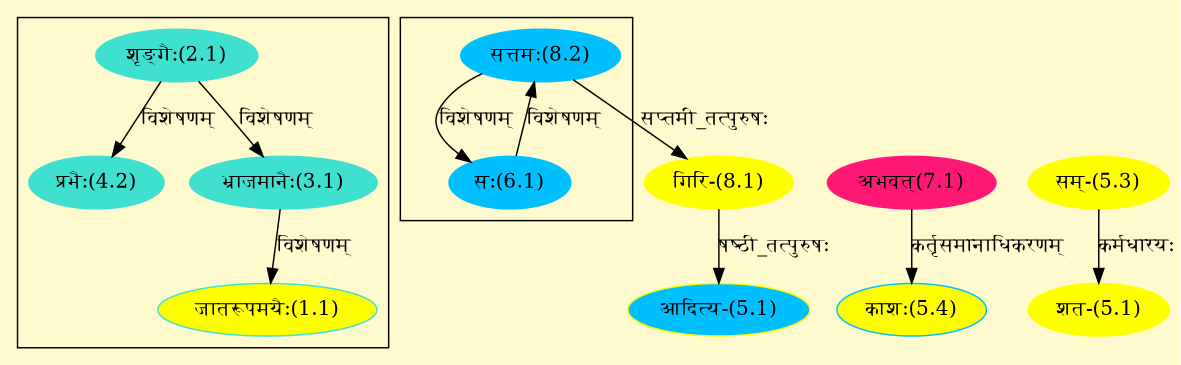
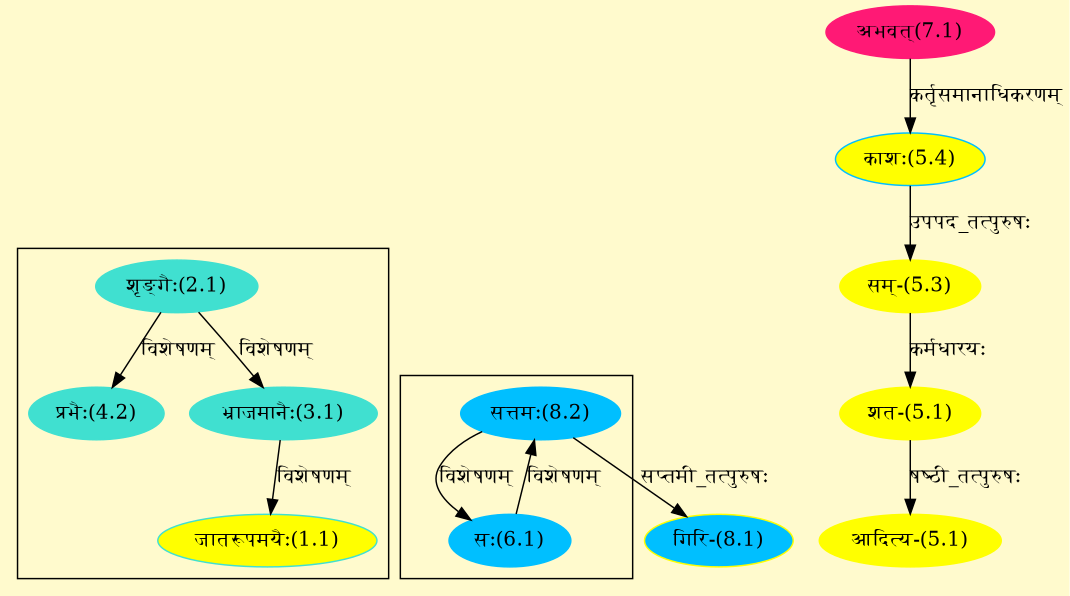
(719, 183) -> (719, 541)
none -> (910, 215)
(719, 239) -> (910, 470)
(719, 310) -> (910, 541)
